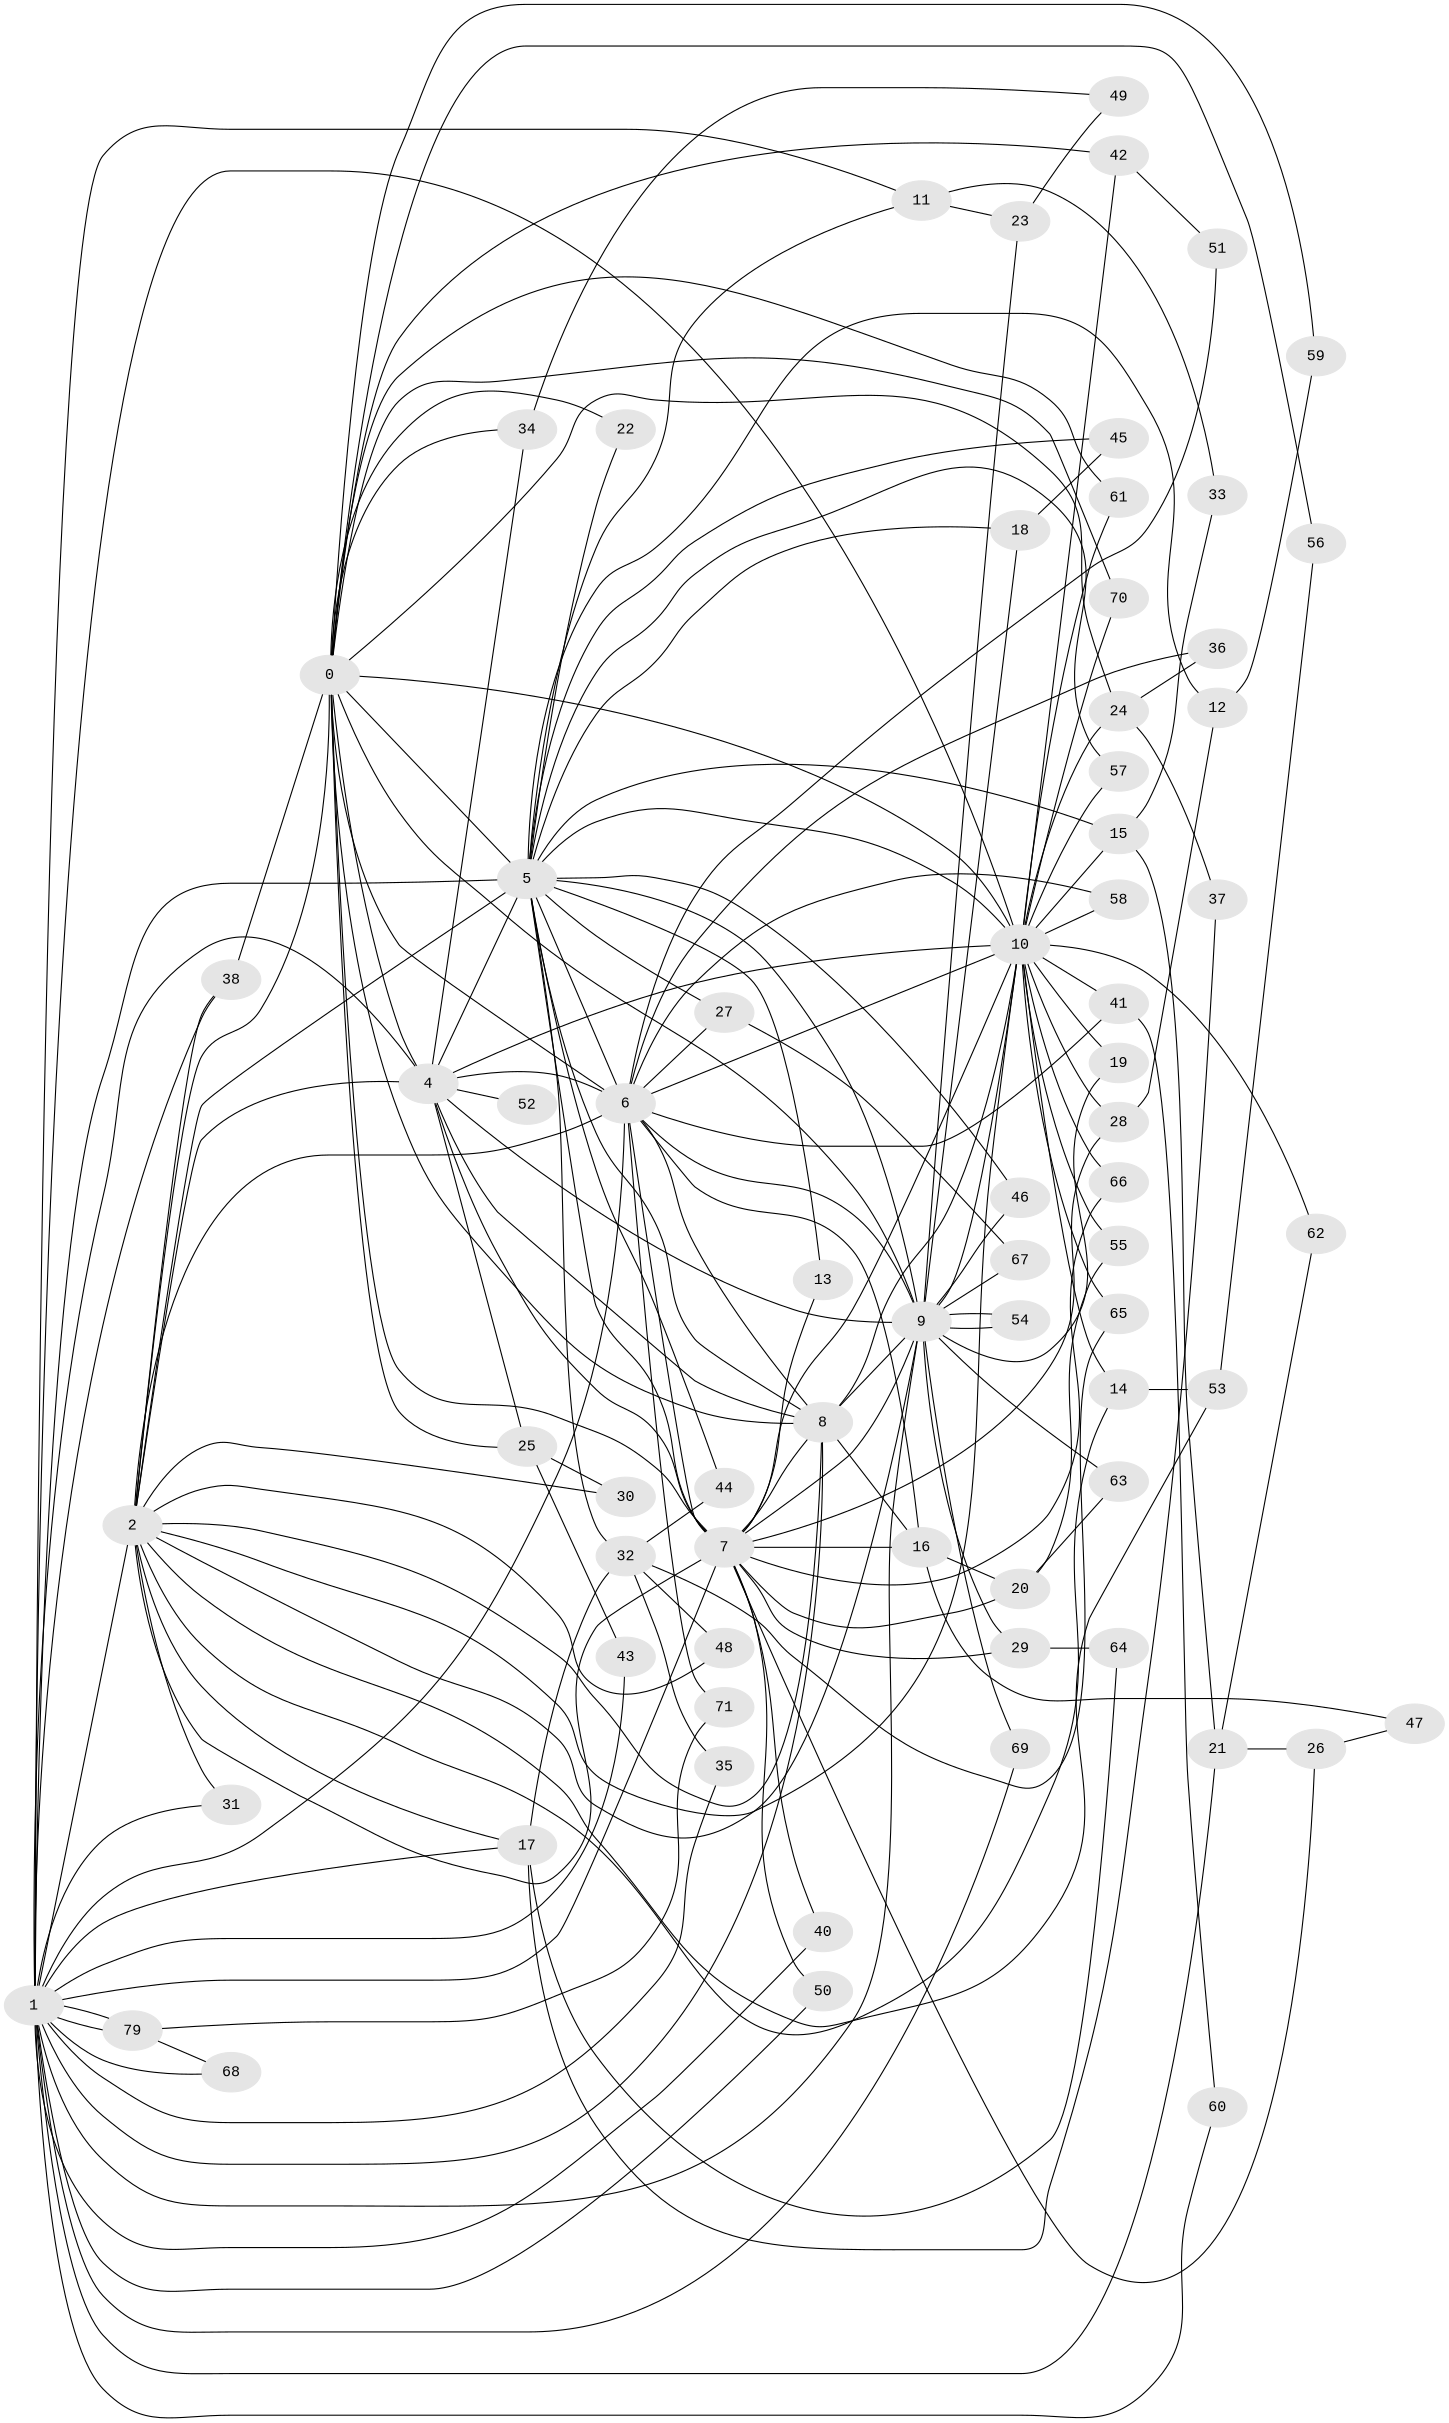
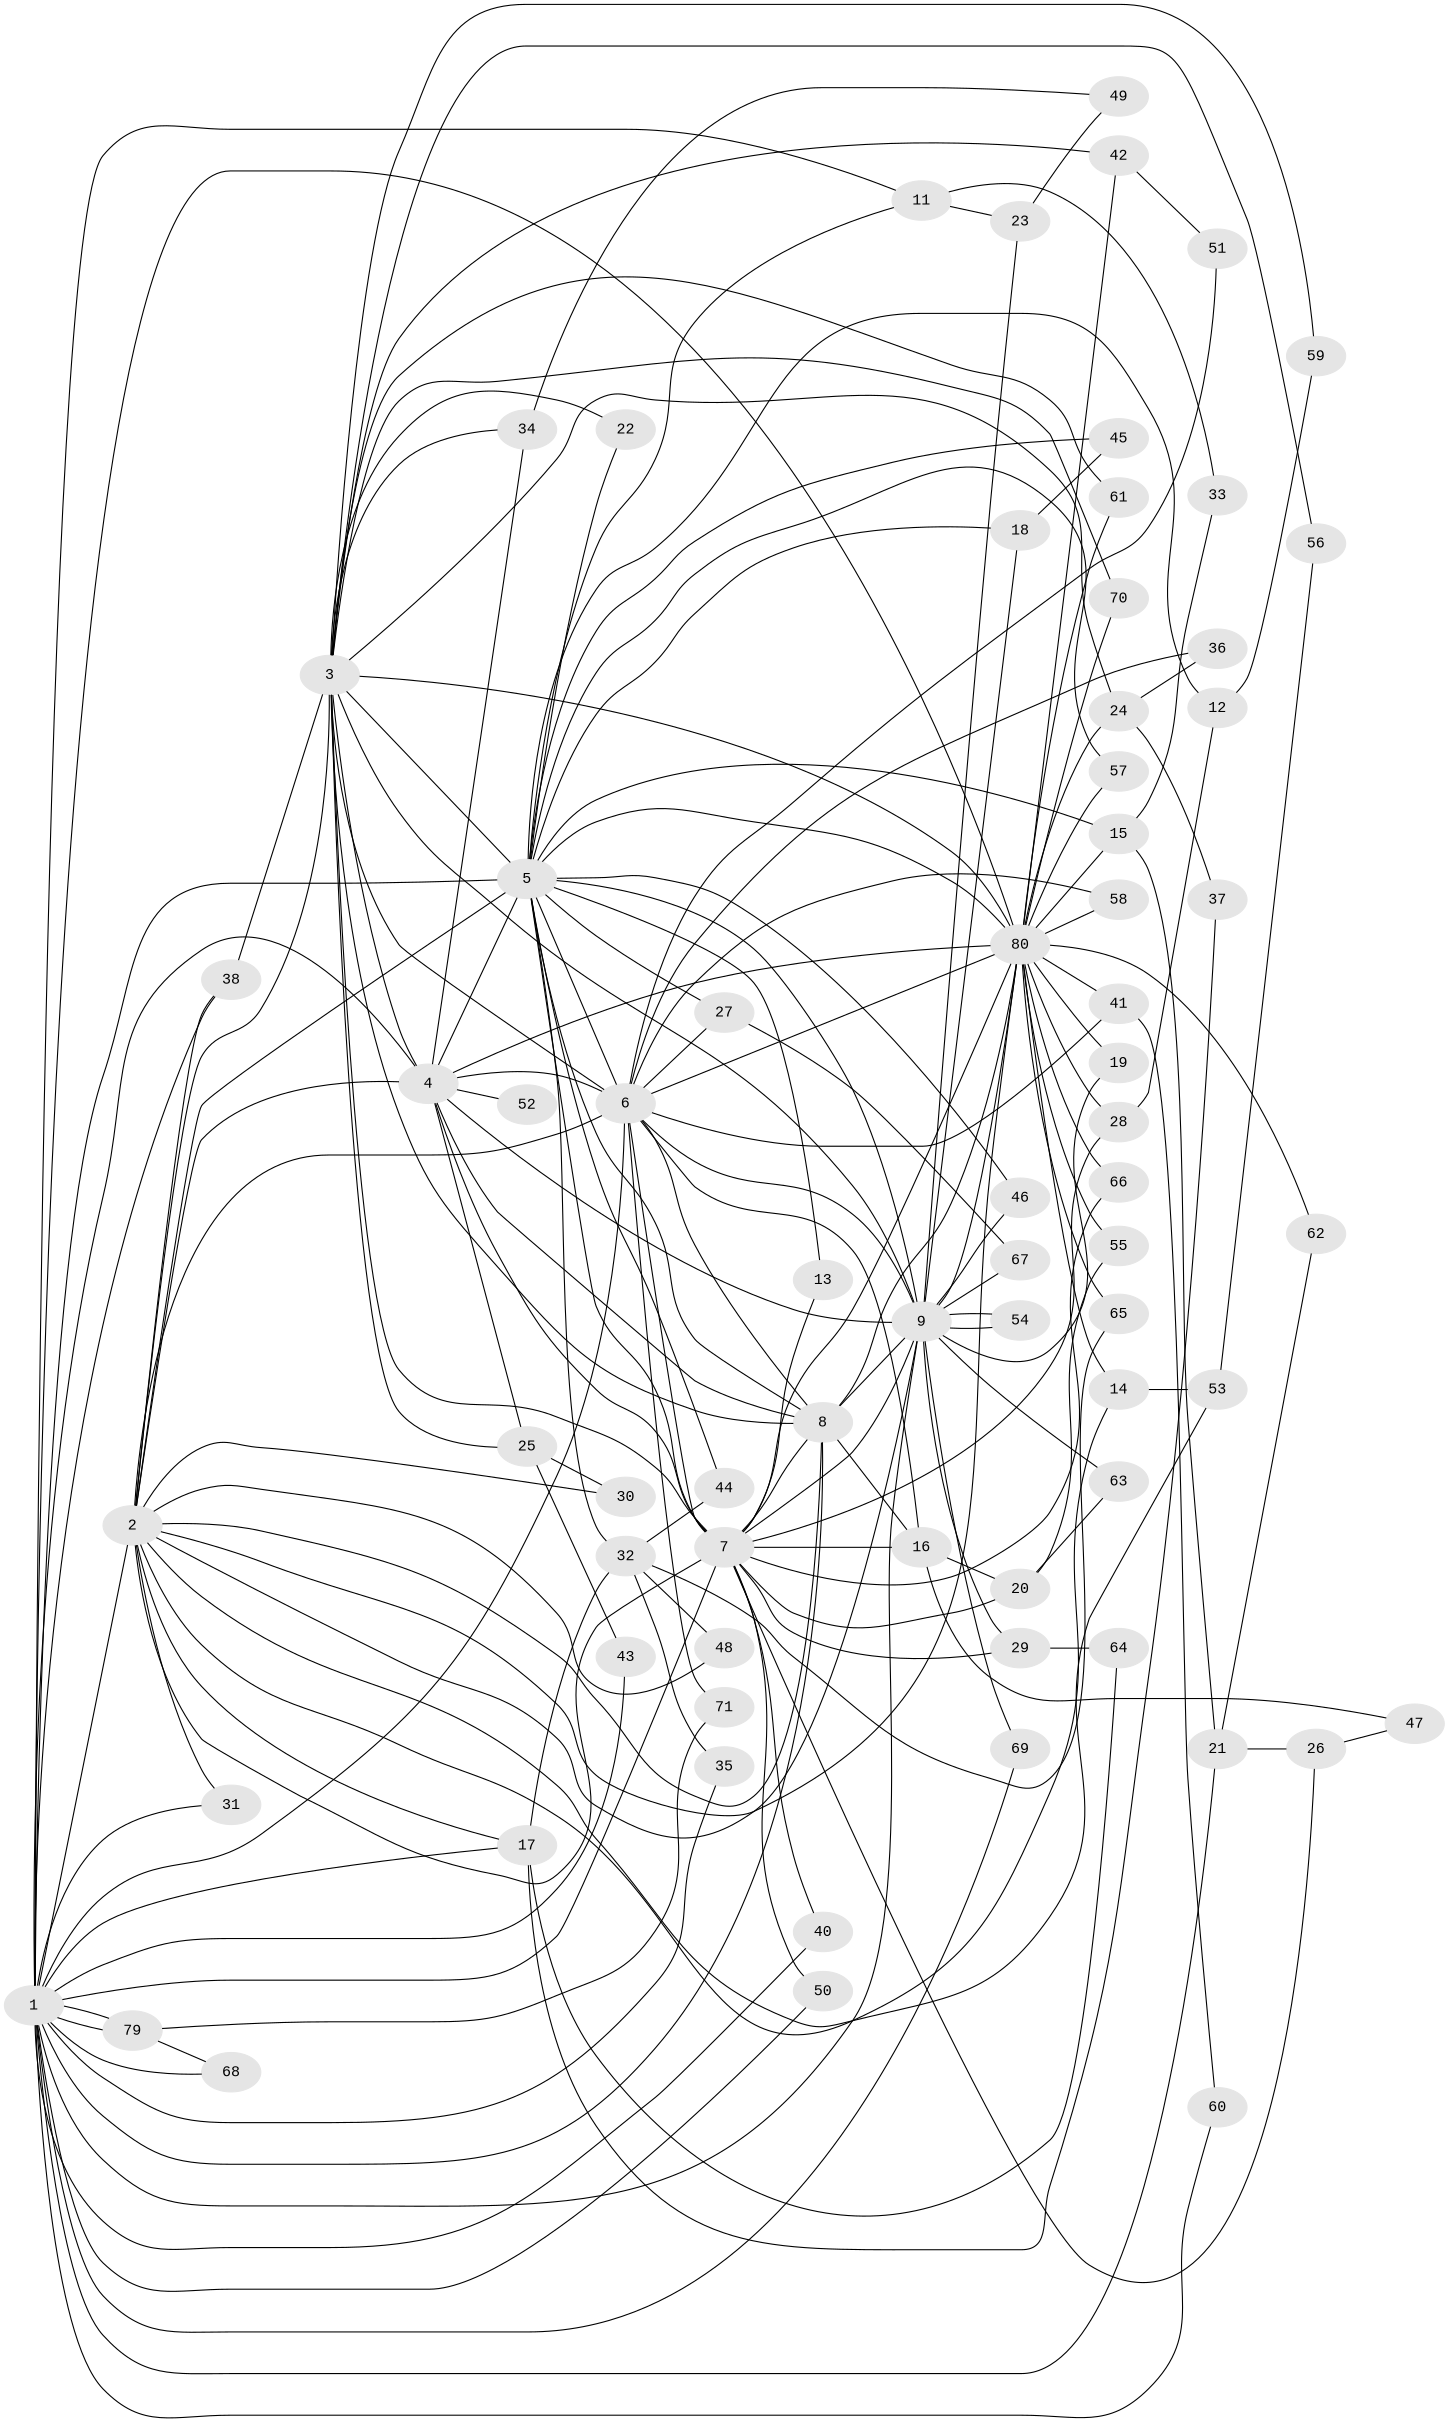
(330, 675) -> (330, 675)
(1020, 945) -> (1020, 945)
